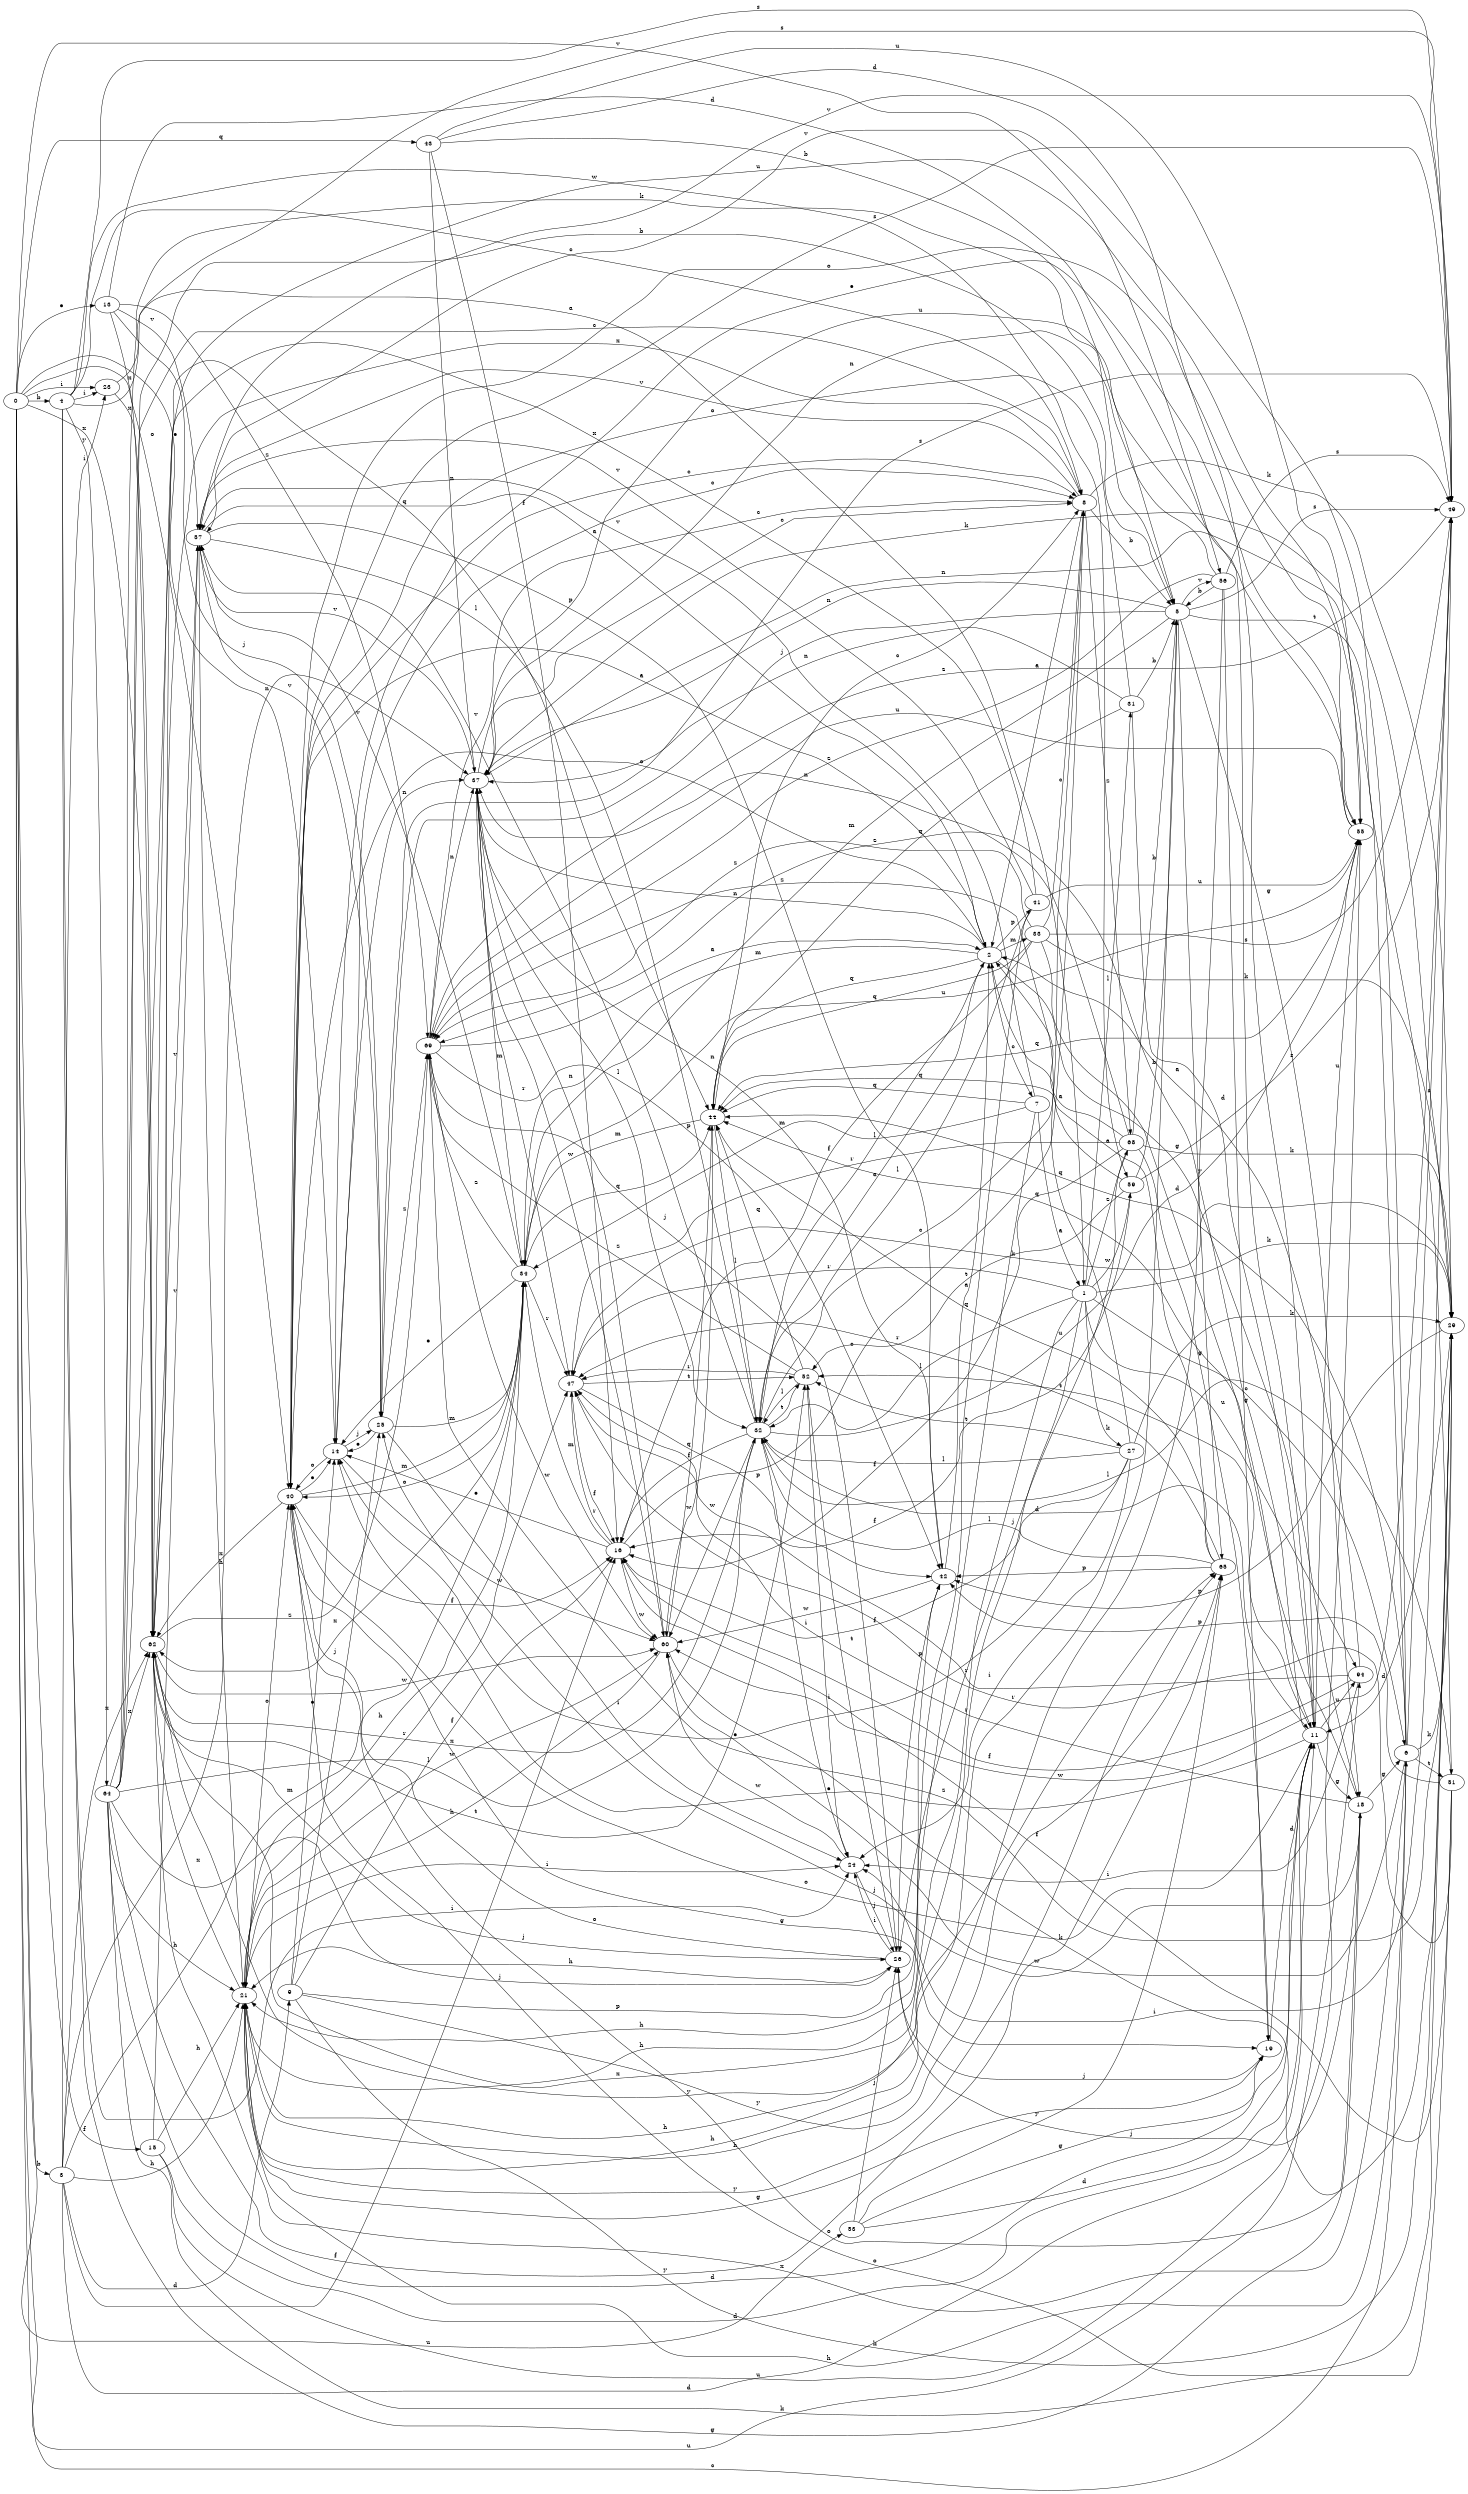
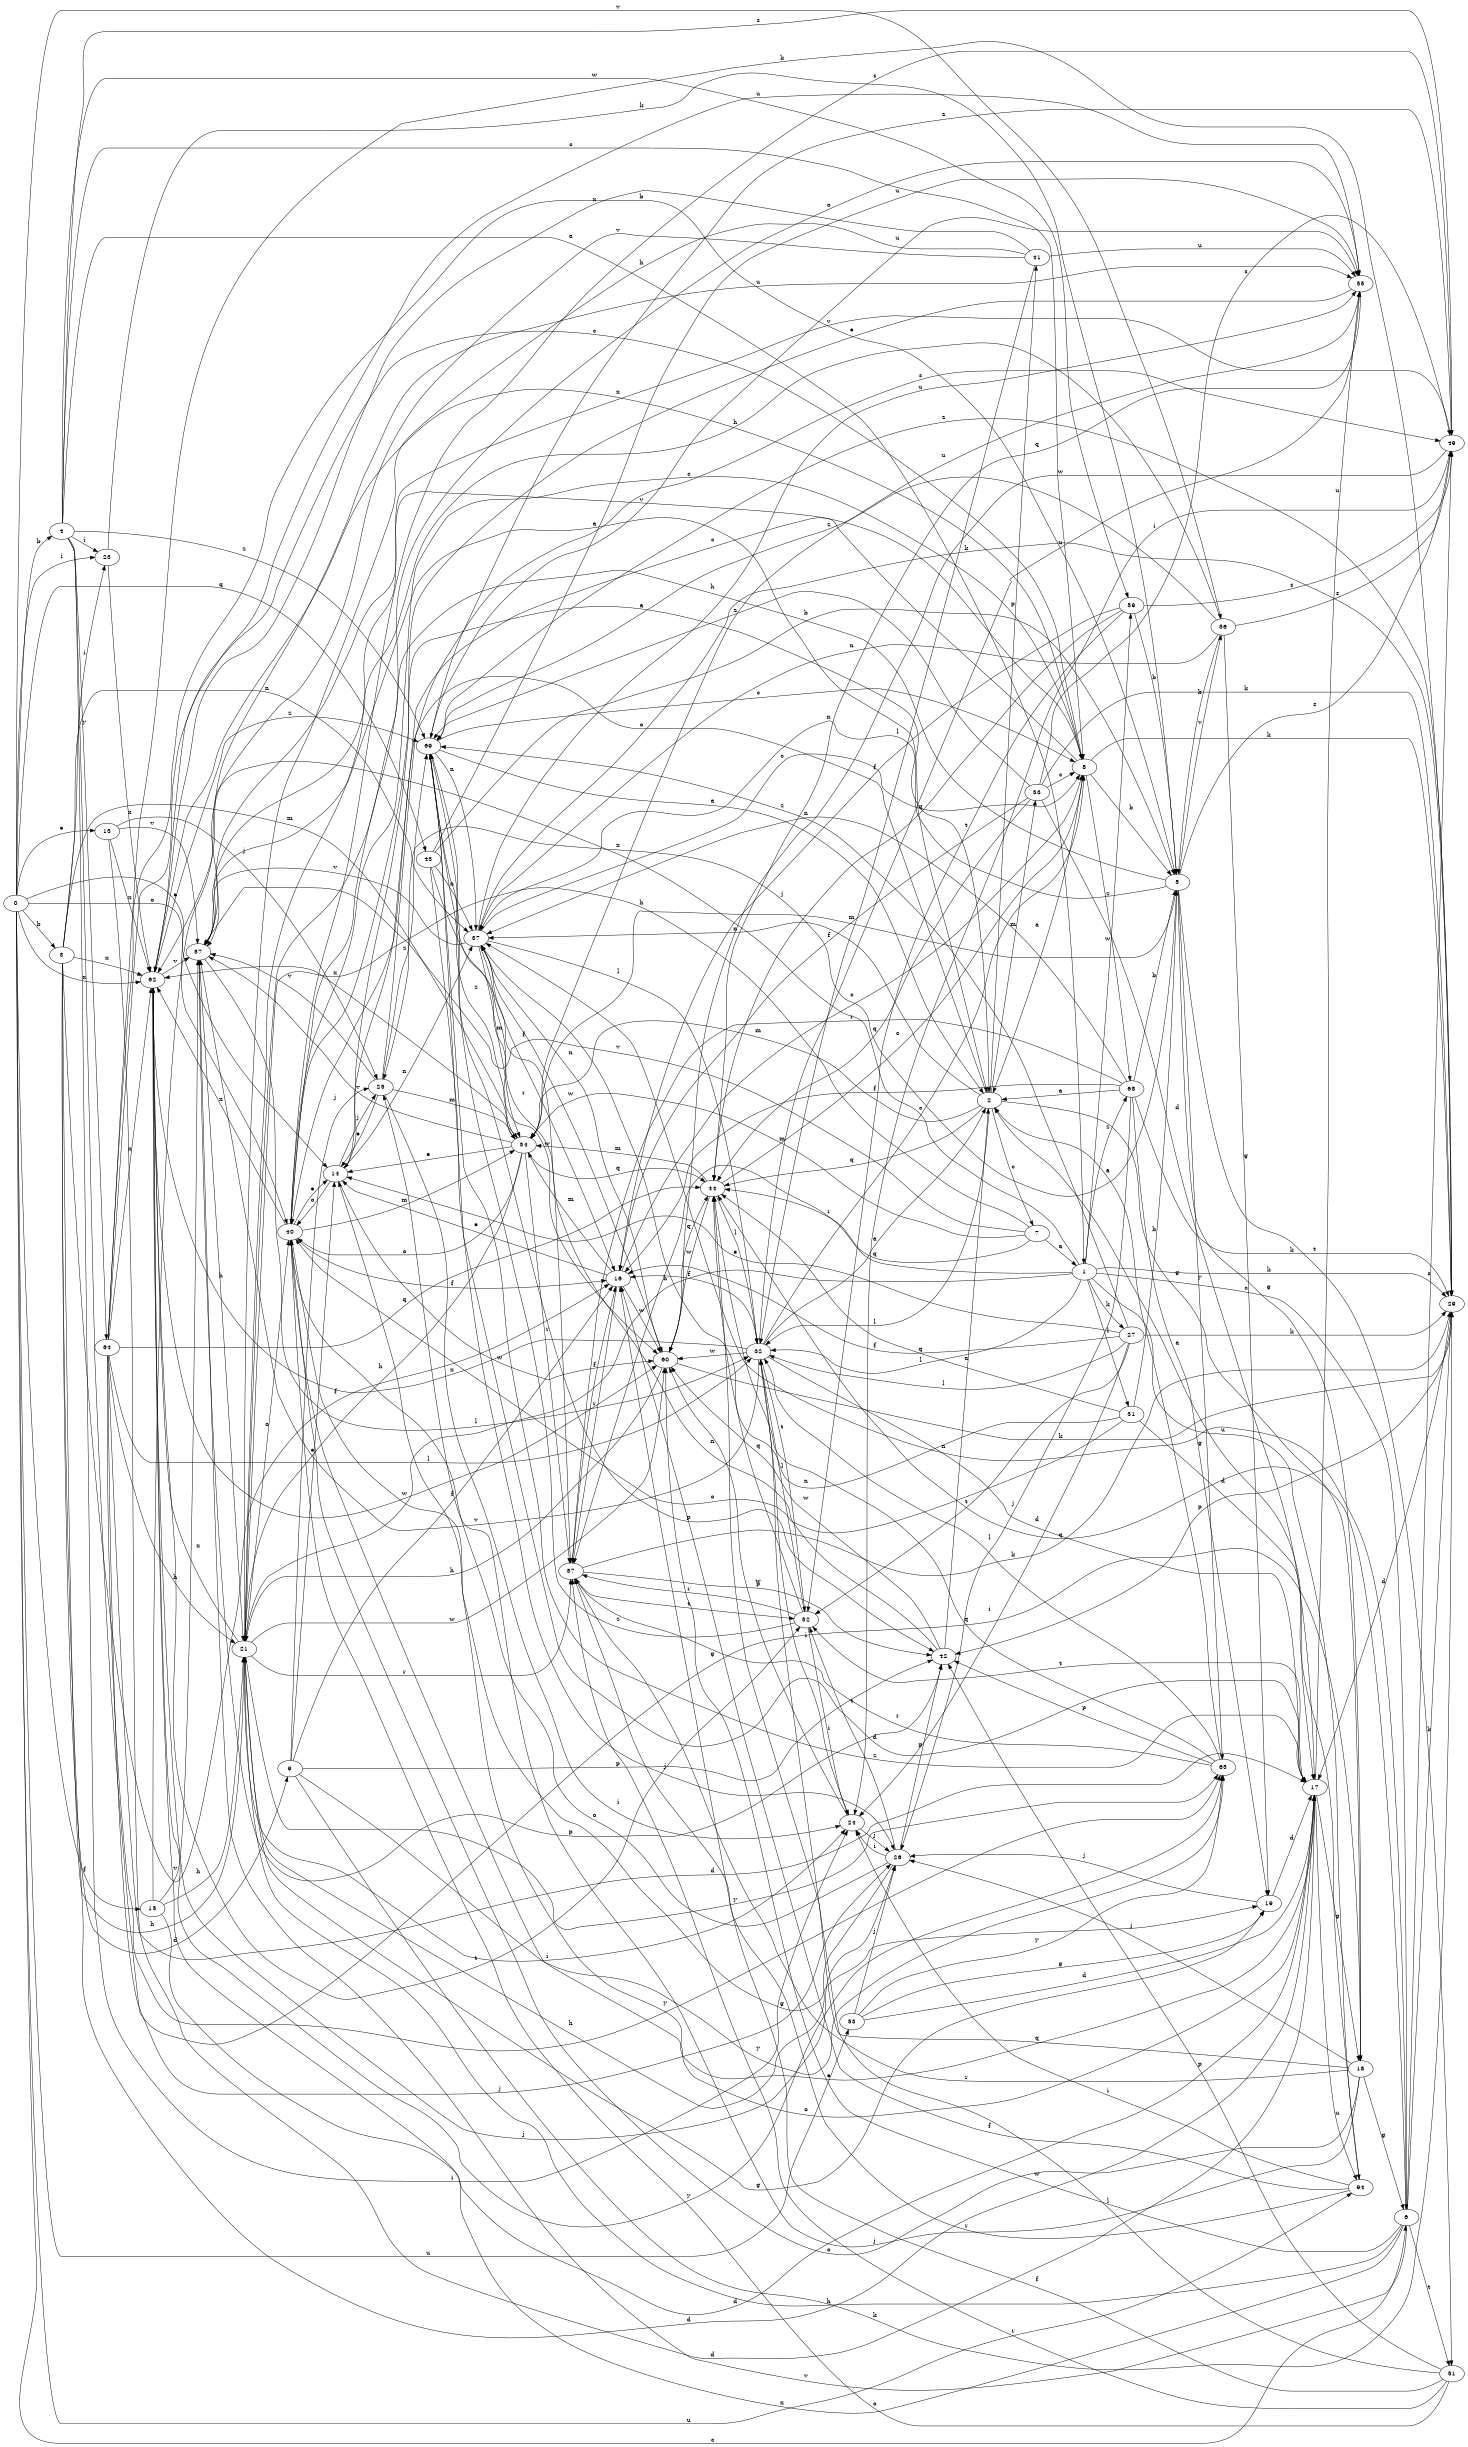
(283, 216) -> none
(356, 627) -> (276, 568)
(571, 1384) -> (571, 1571)
(1315, 1735) -> (1315, 1788)
